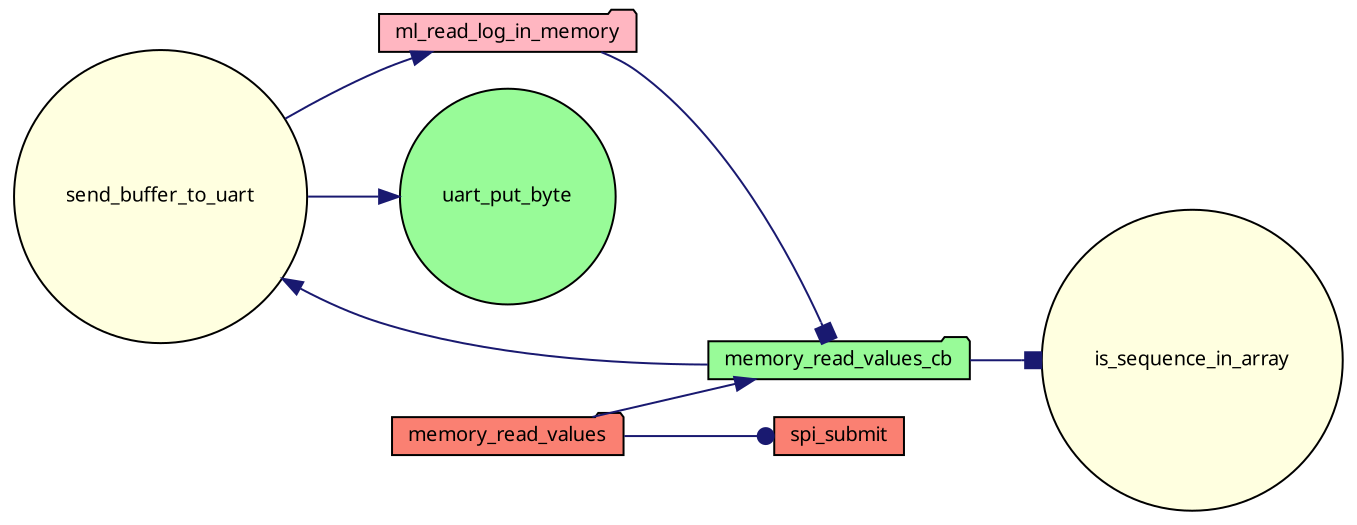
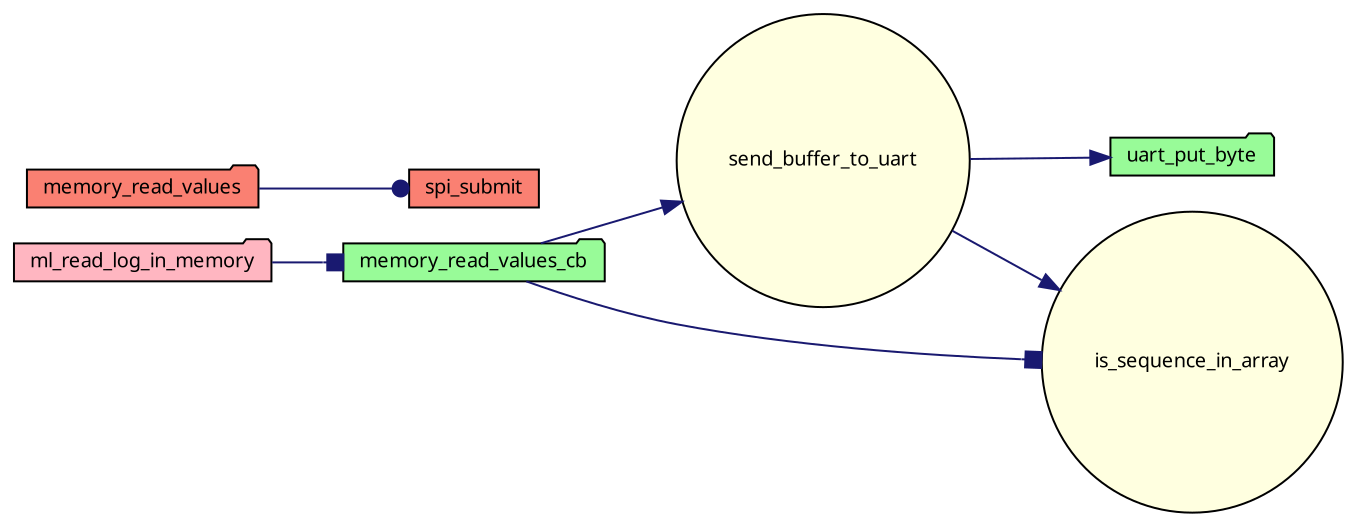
(348, 85) -> (997, 255)
(508, 197) -> (1192, 157)
(664, 400) -> none
